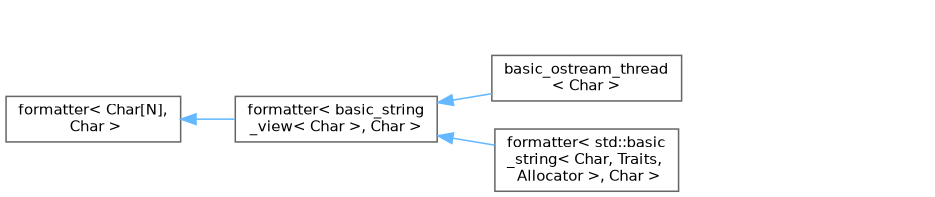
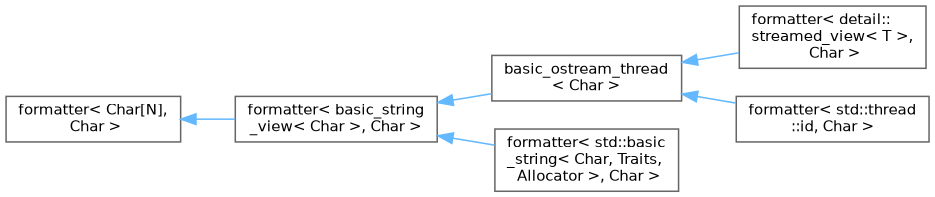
none -> (833, 37)
none -> (833, 119)
